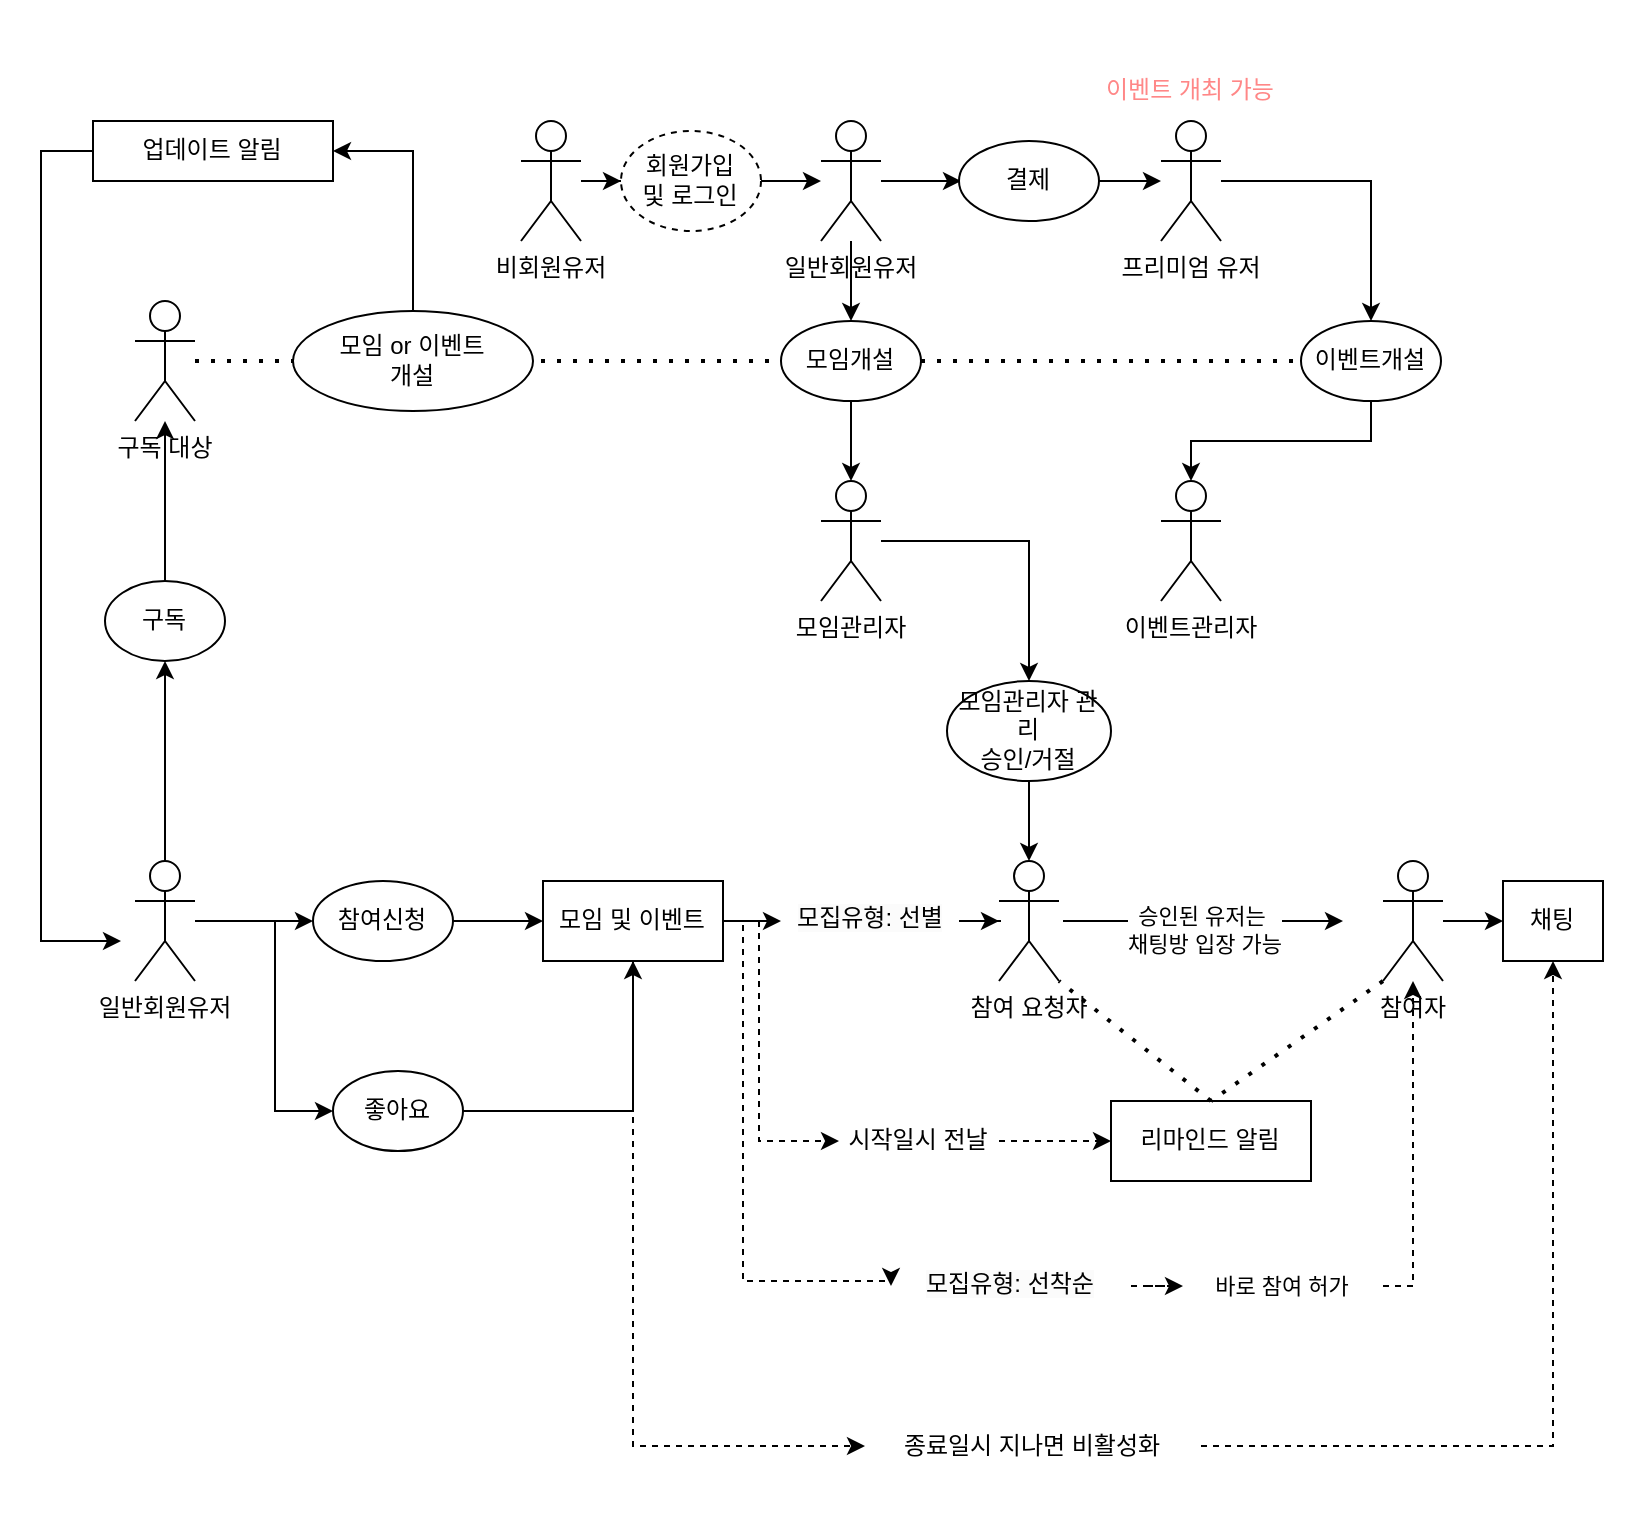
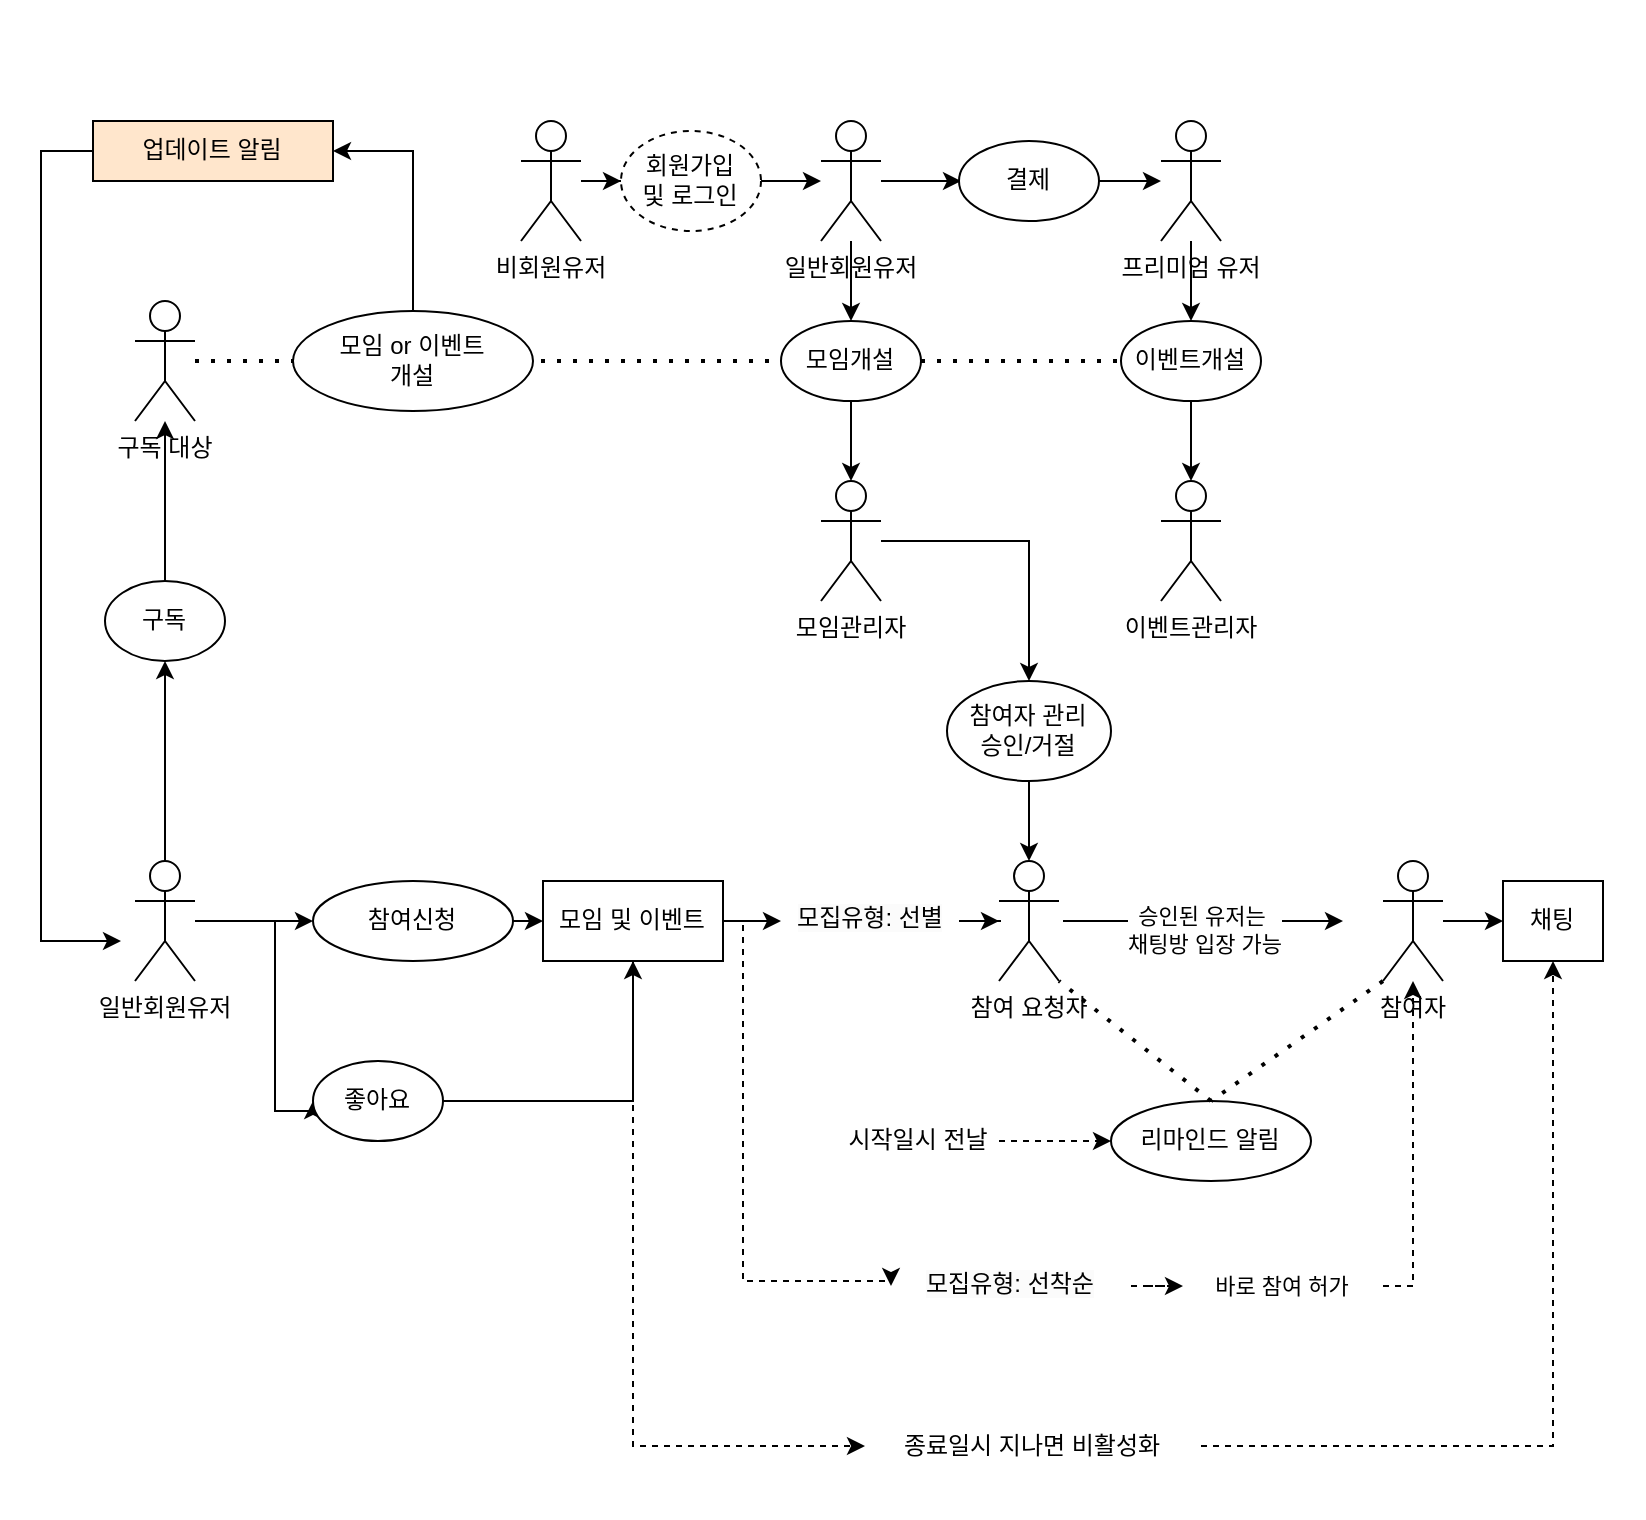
(1191, 81) -> none
(213, 151) -> (213, 151)
(1371, 361) -> (1191, 361)
(1029, 731) -> (1029, 731)
(383, 921) -> (413, 921)
(759, 1066) -> none
(398, 1111) -> (378, 1101)
(1211, 1141) -> (1211, 1141)
